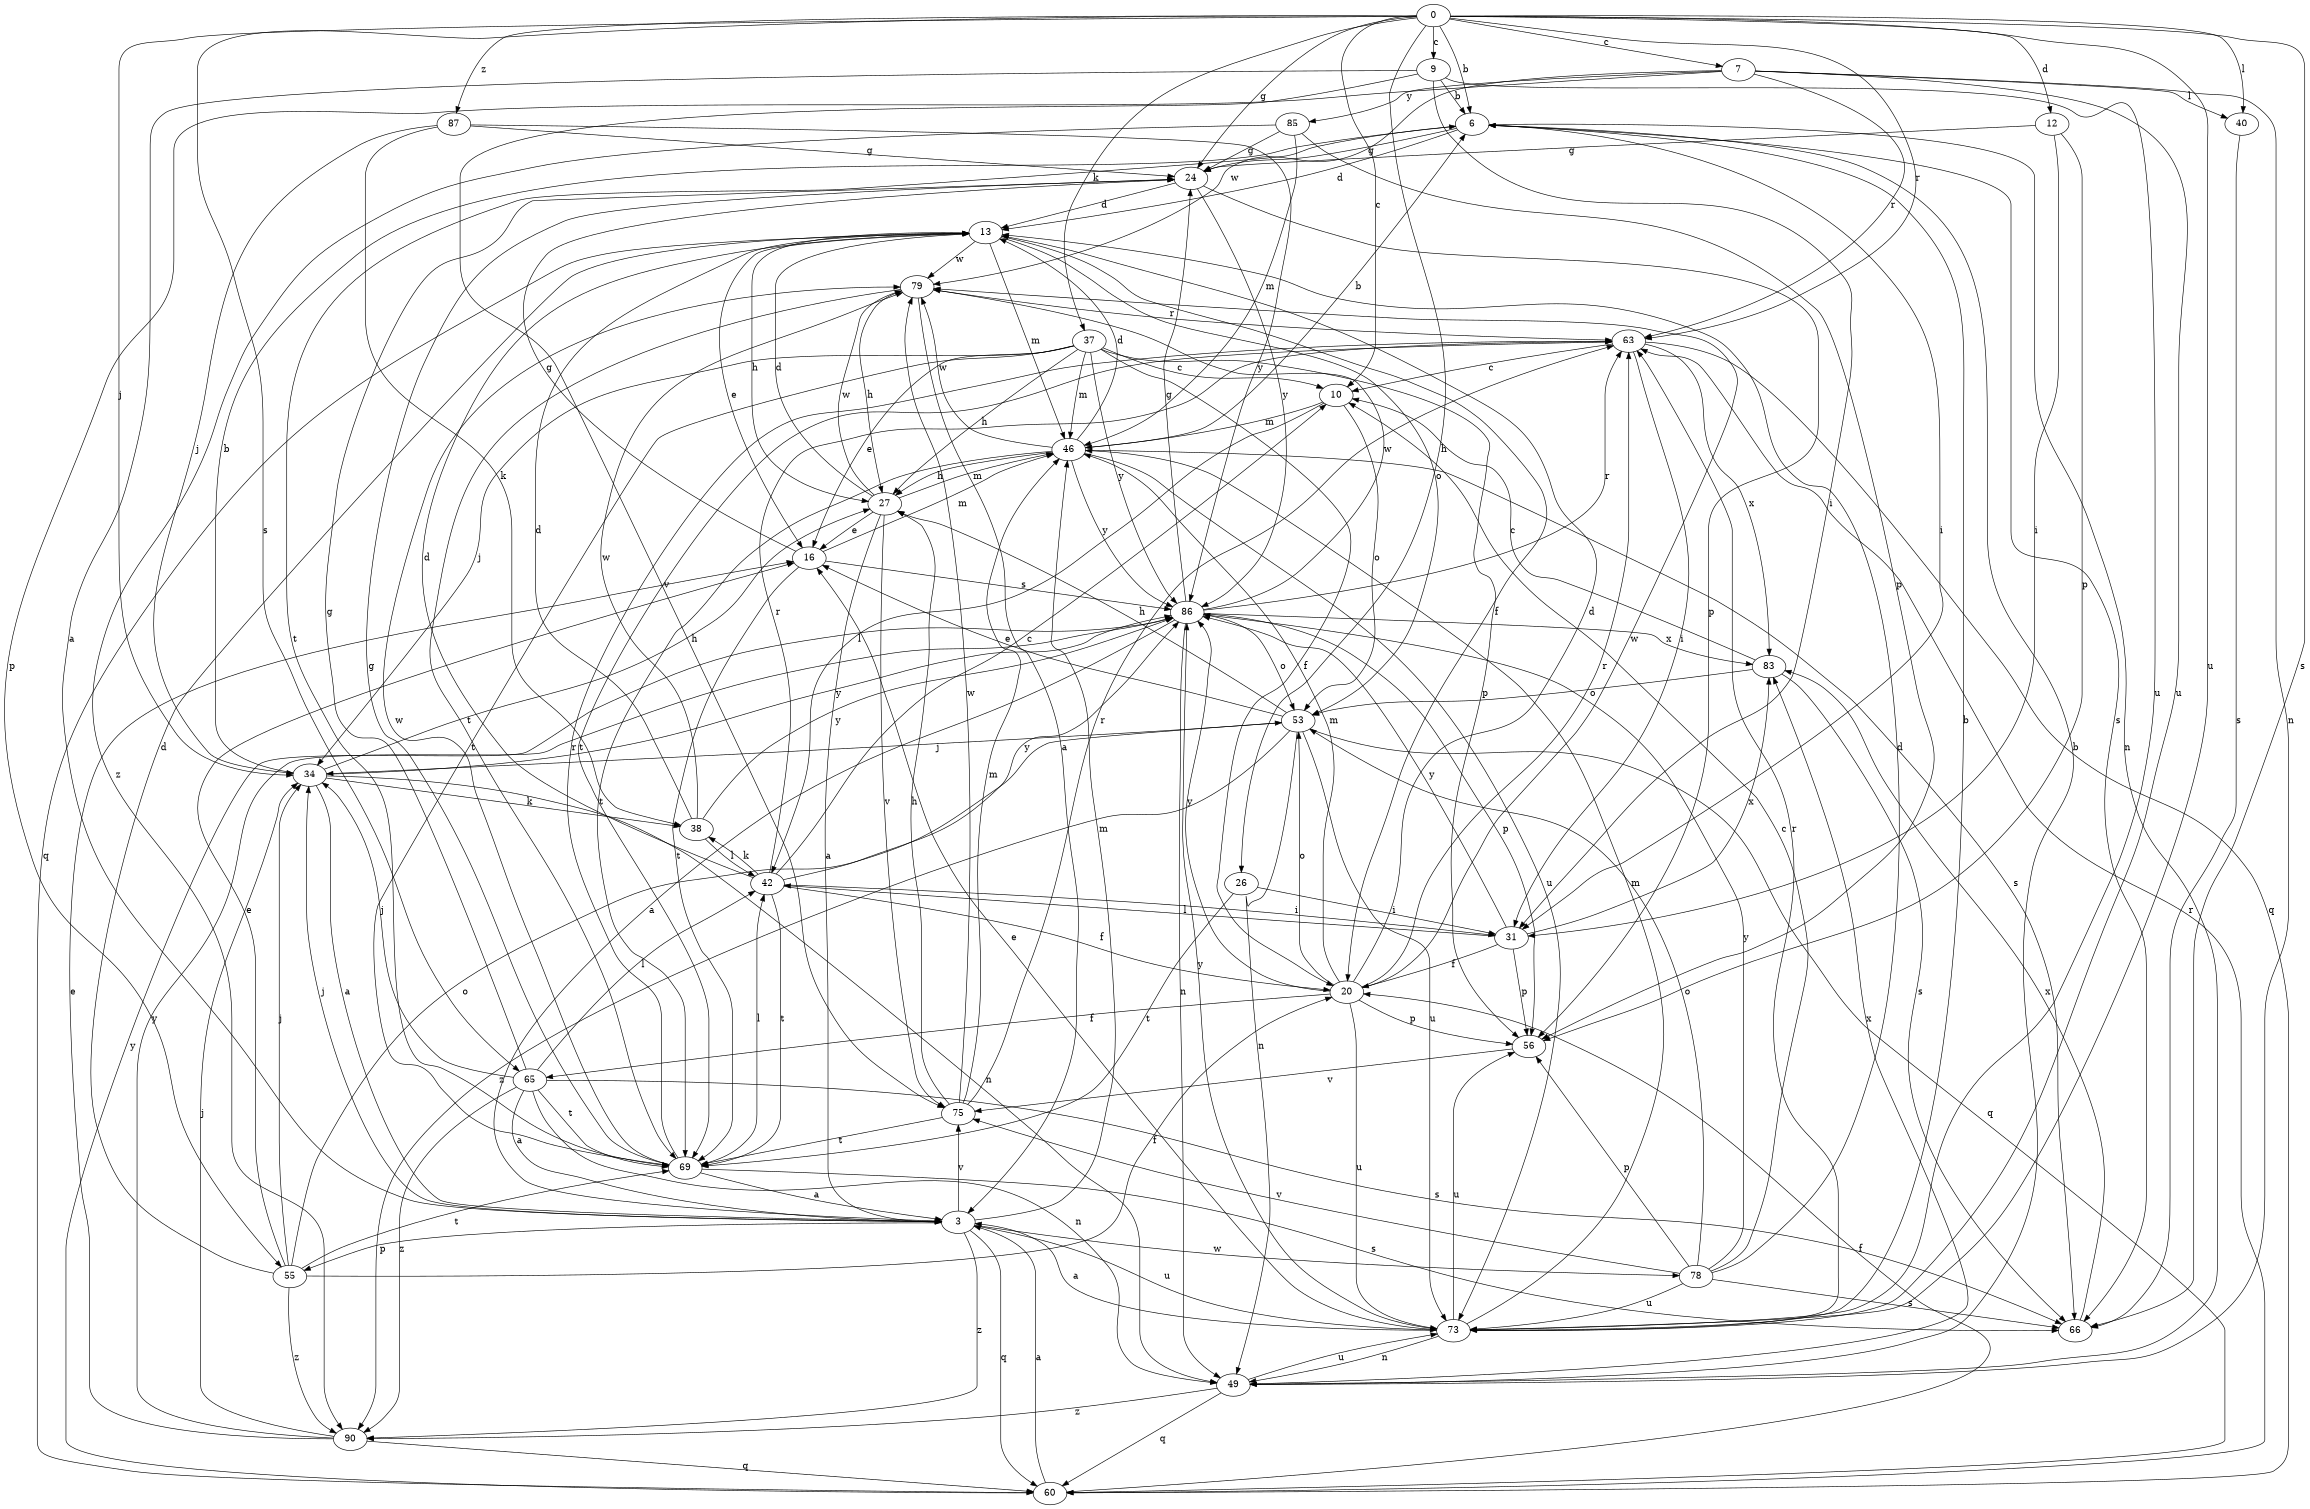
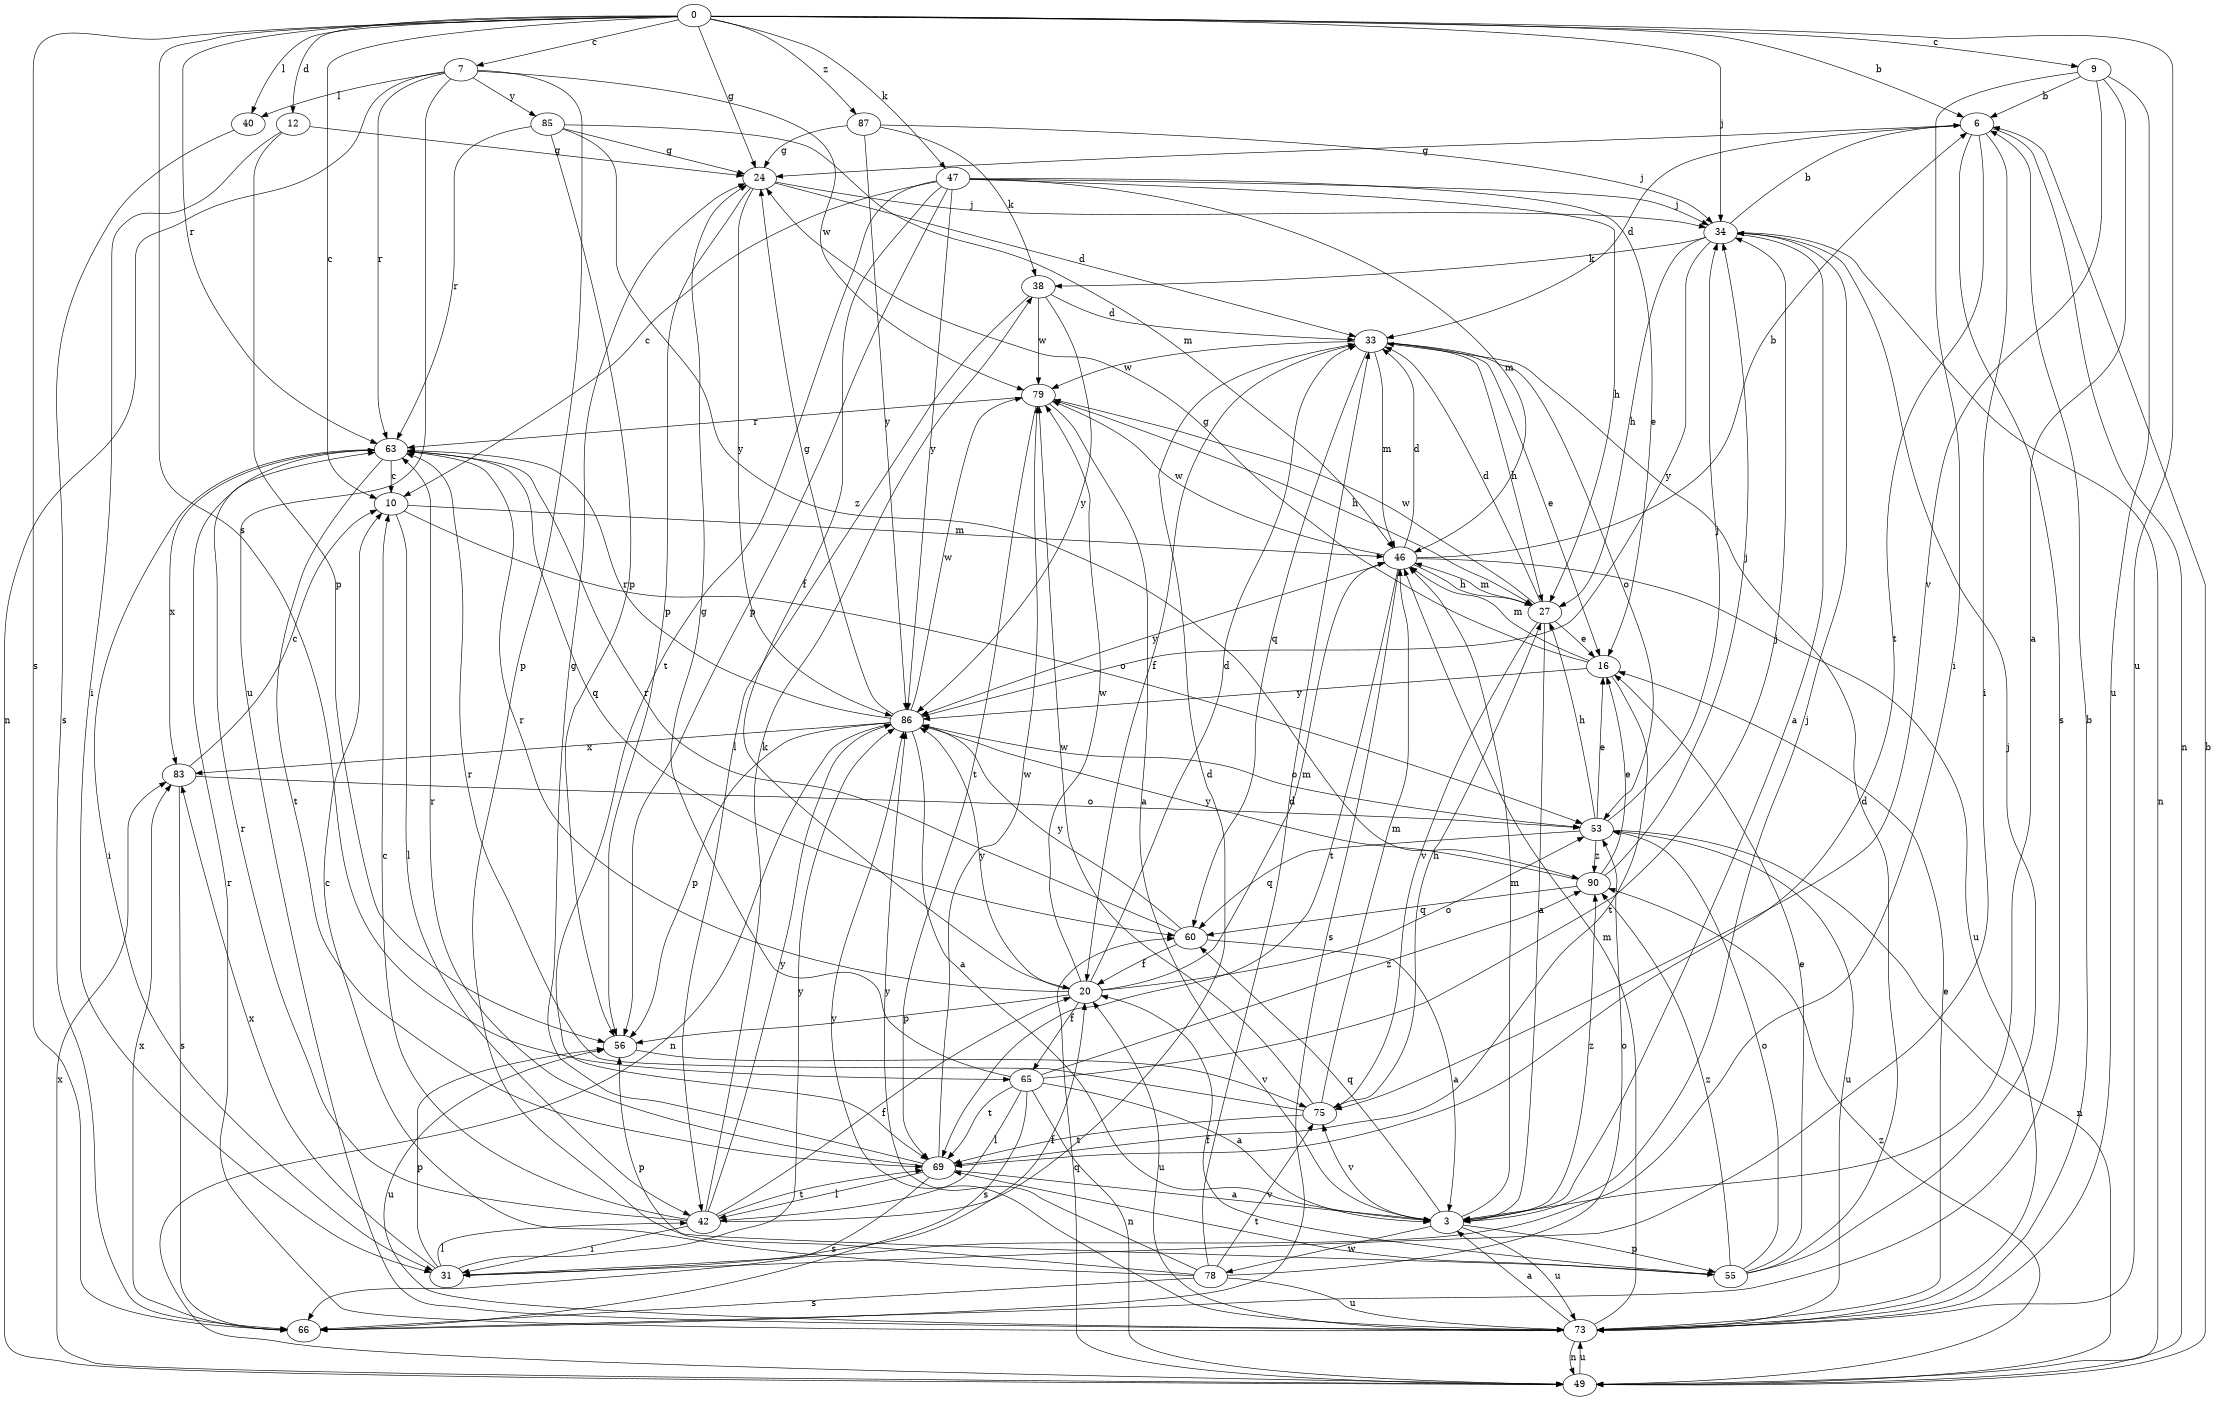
none -> (1214, 214)
(986, 233) -> (1371, 341)
none -> (454, 260)
(1089, 341) -> (953, 178)
(1024, 585) -> (1299, 694)
(1241, 884) -> none
(1356, 1179) -> (1238, 1307)
